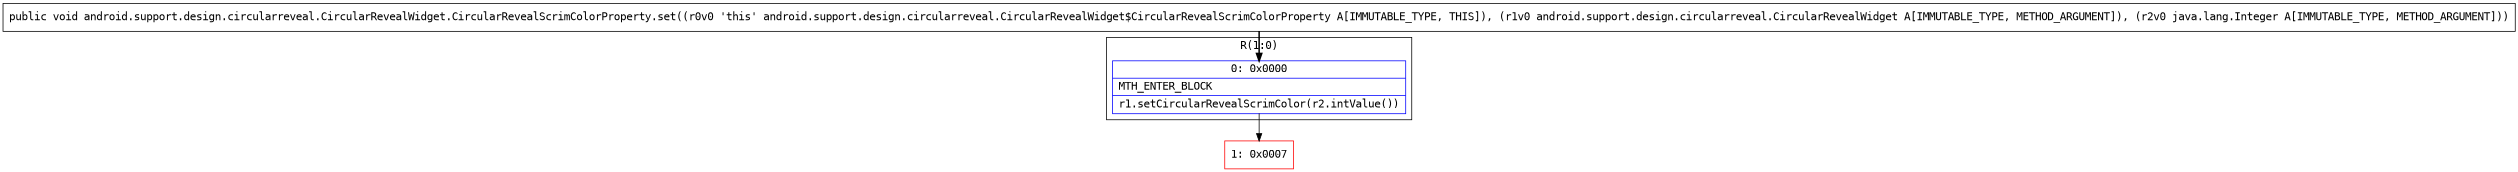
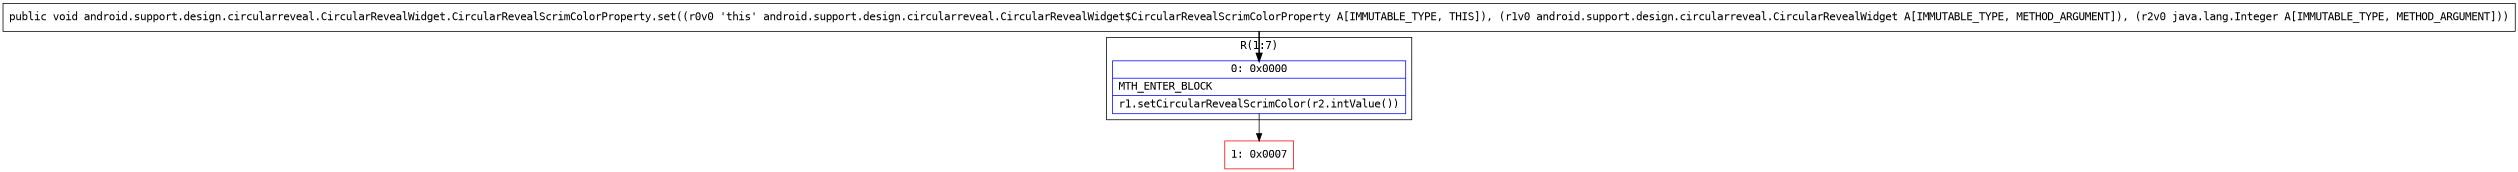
(1259, 46) -> (1259, 46)
